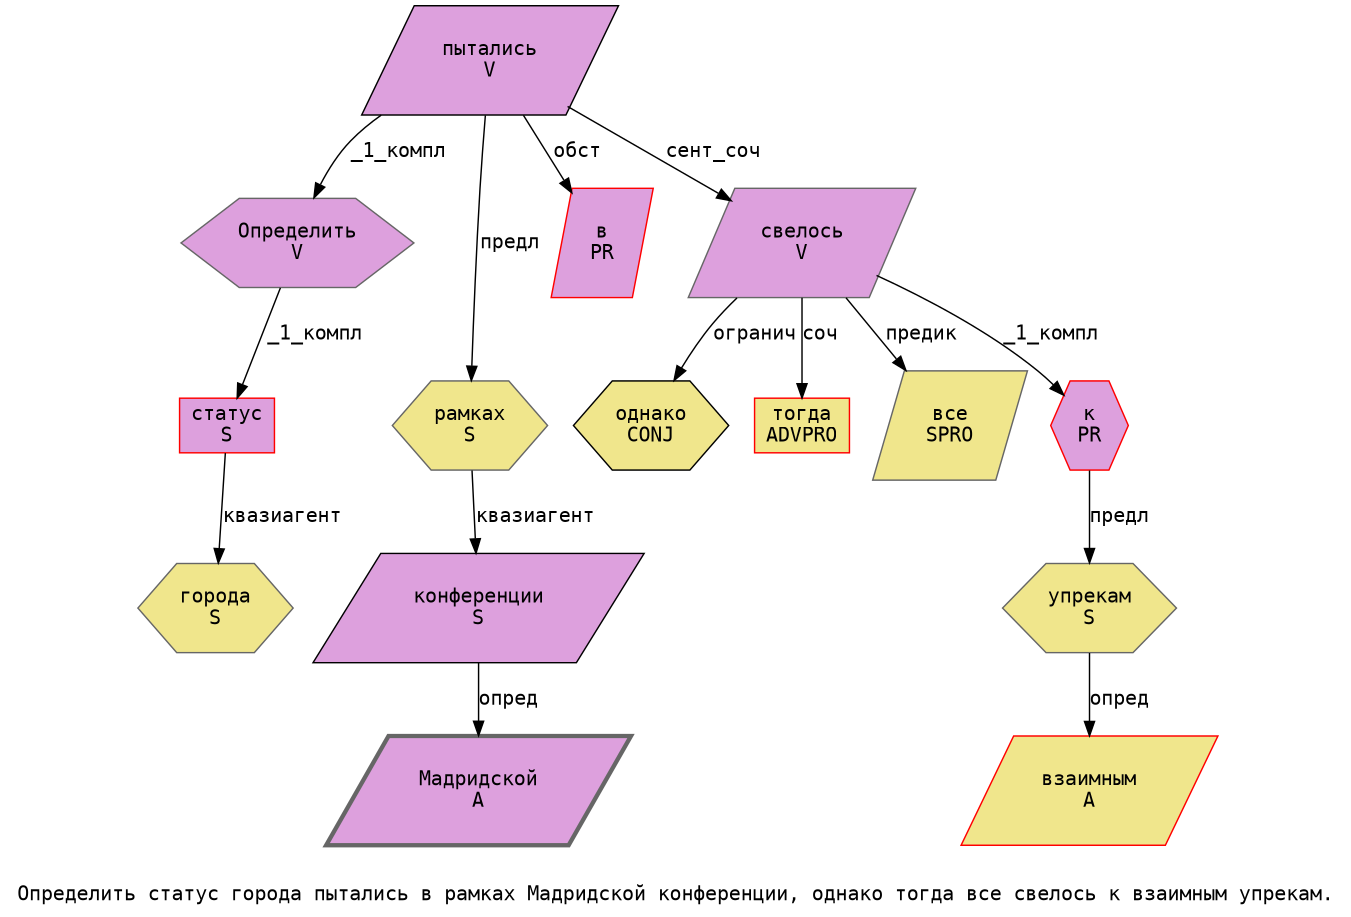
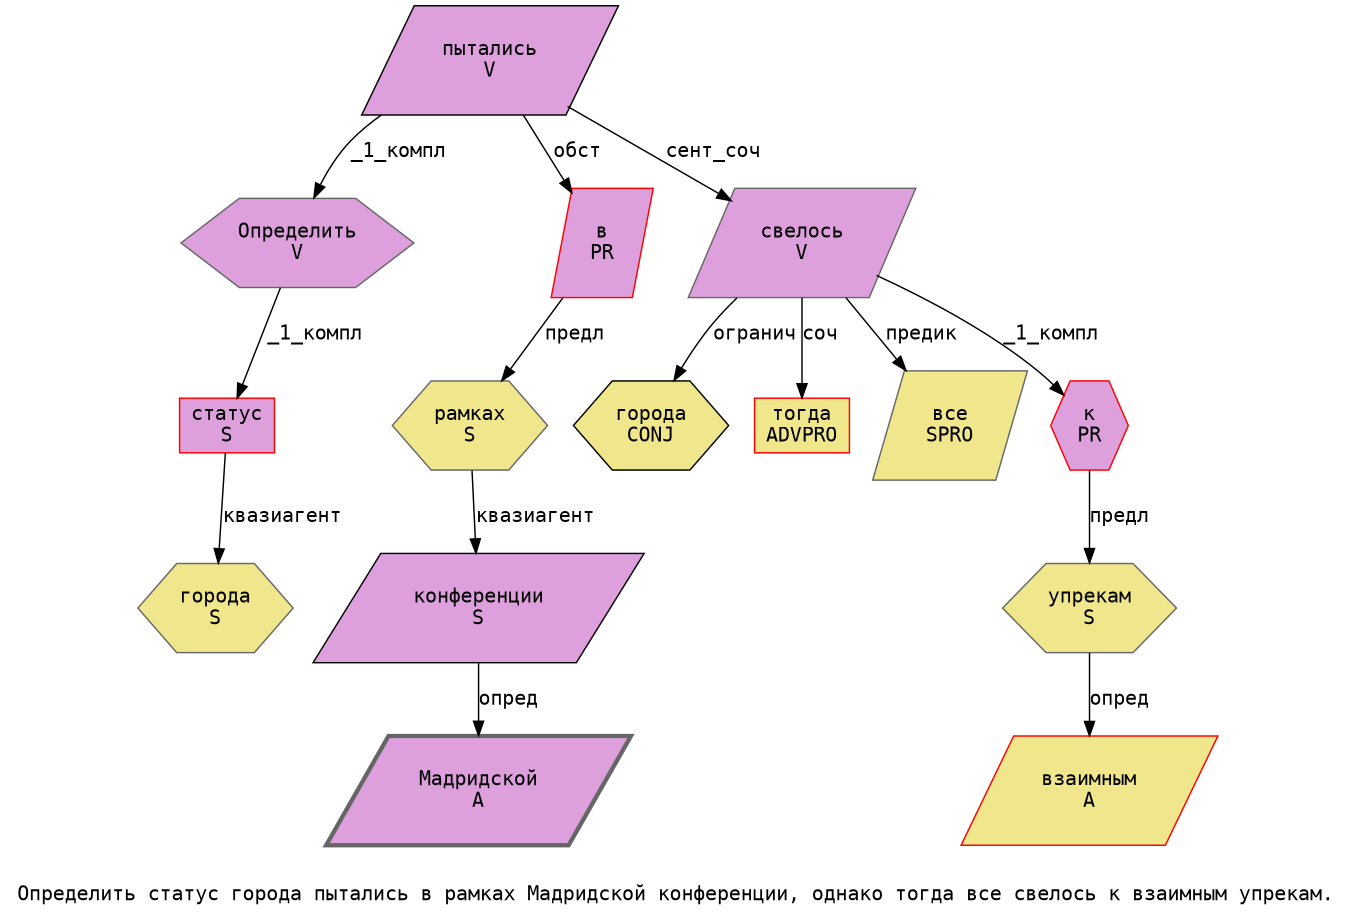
(477, 241) -> (537, 333)
(651, 426) -> (651, 426)
